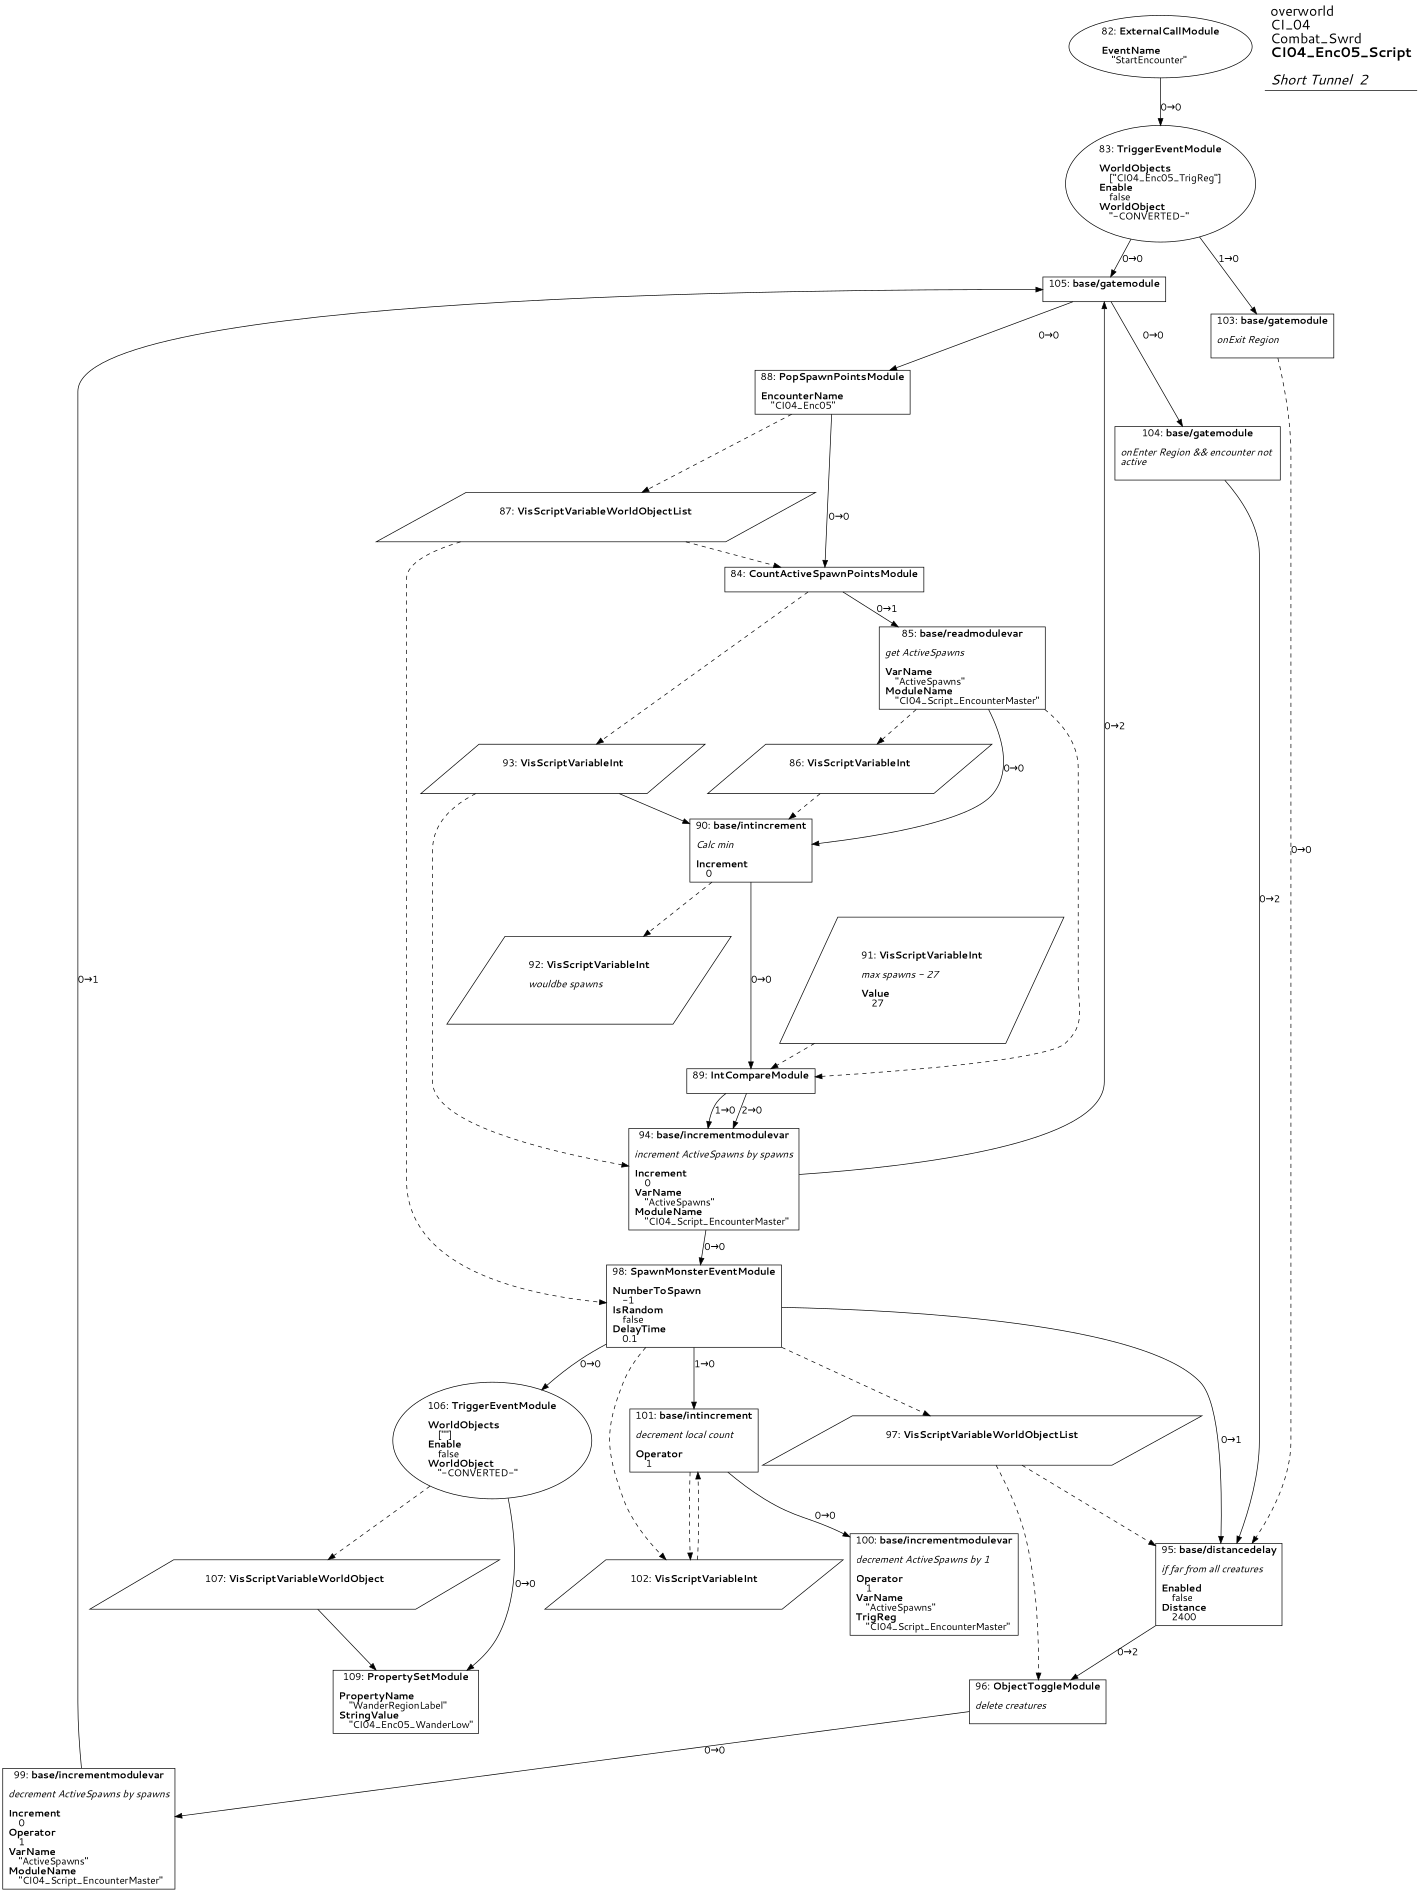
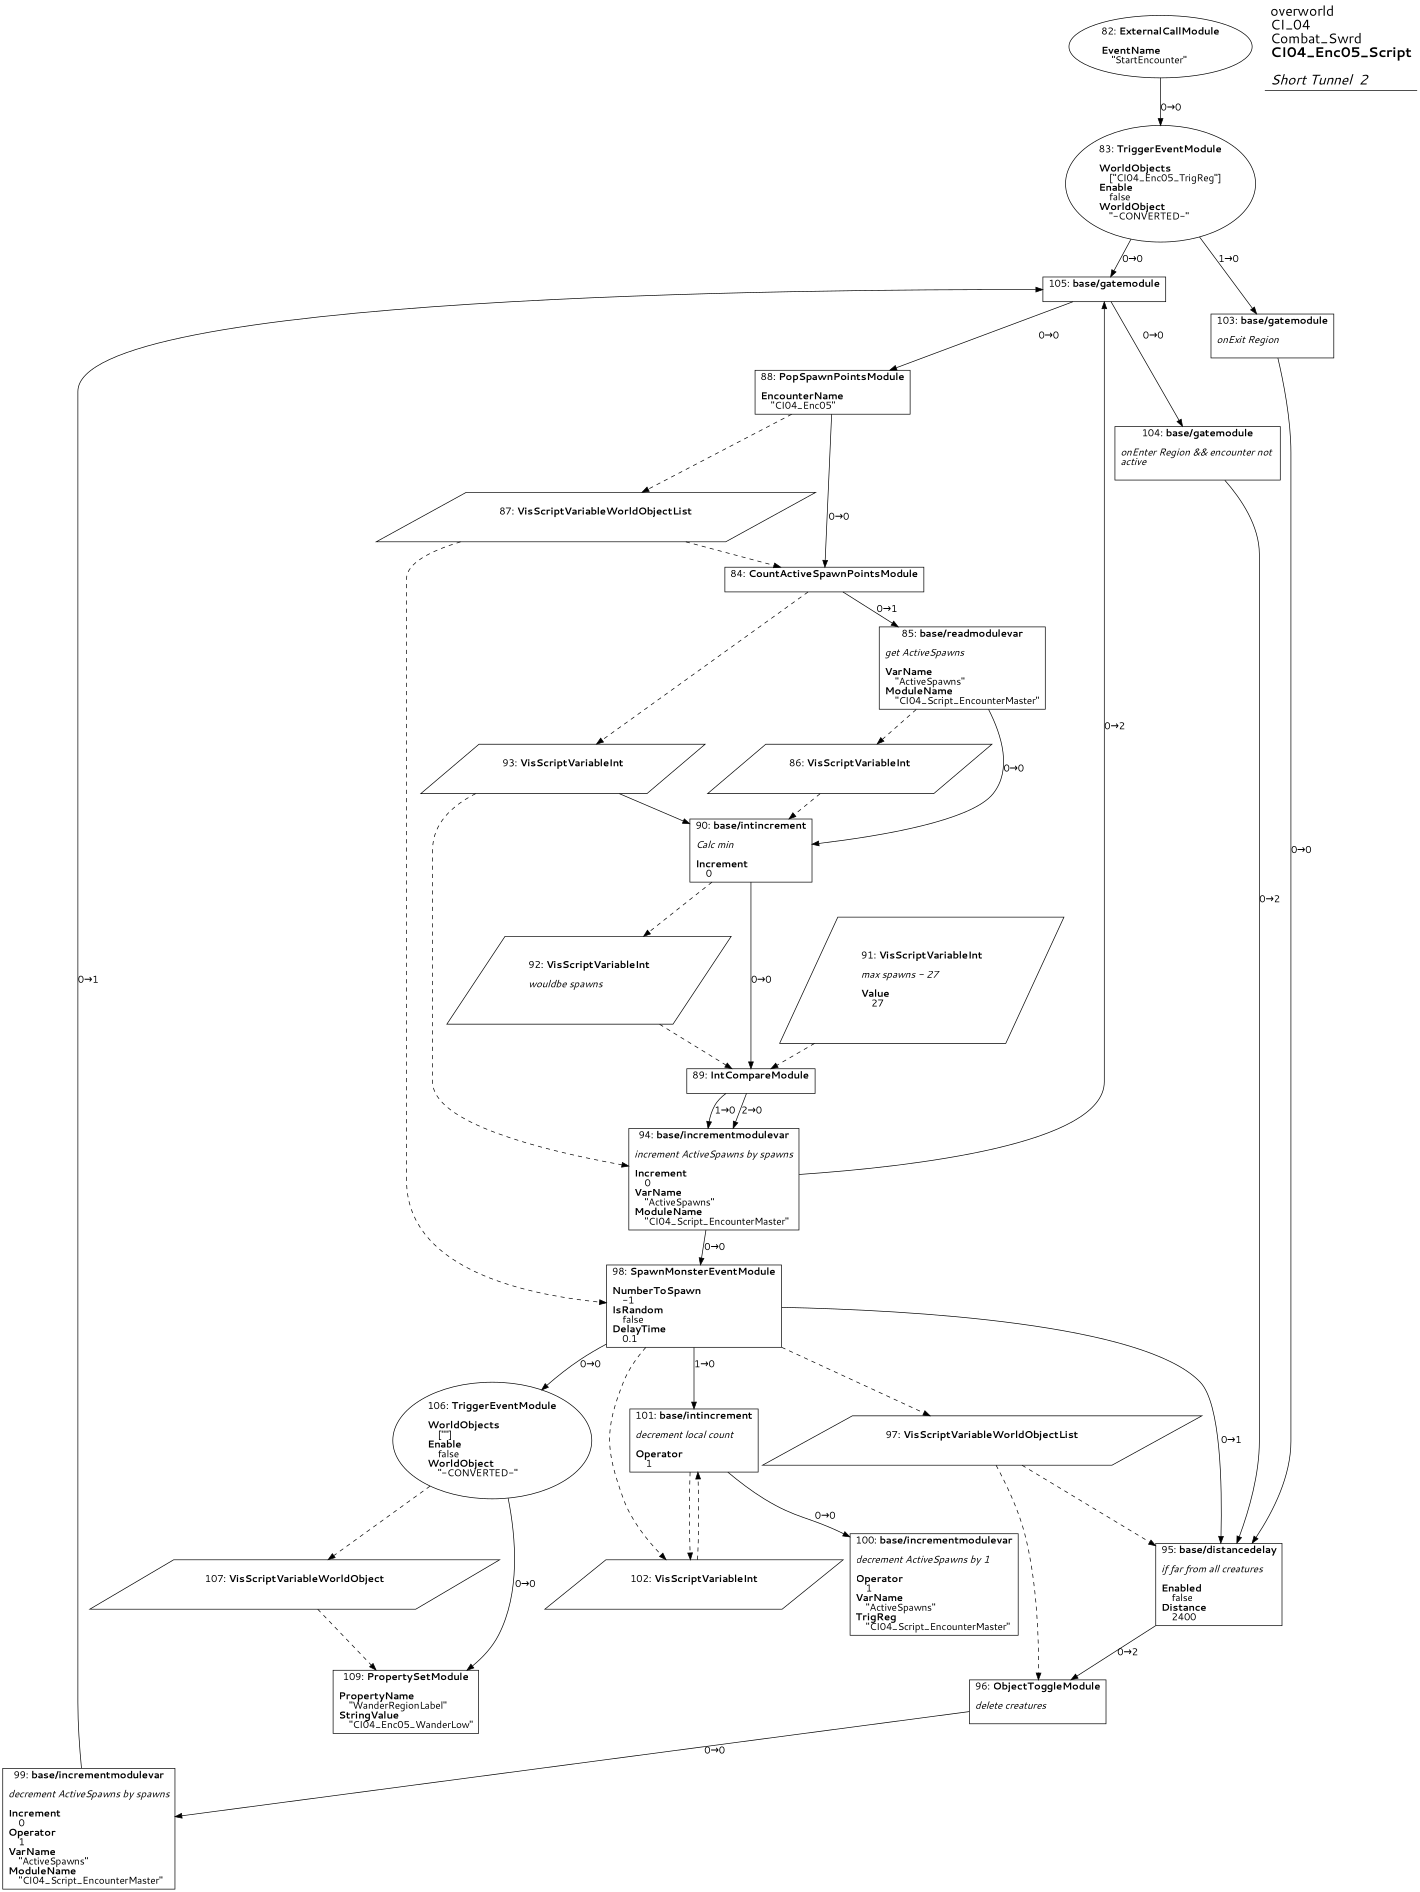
(1291, 951) -> (1291, 951)
(1079, 996) -> (693, 1045)
(344, 1637) -> (344, 1637)
